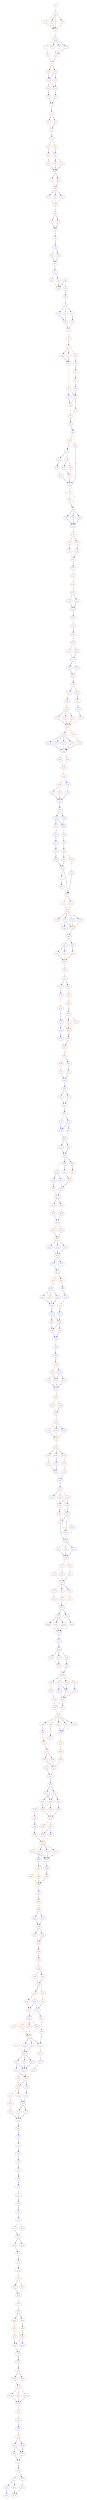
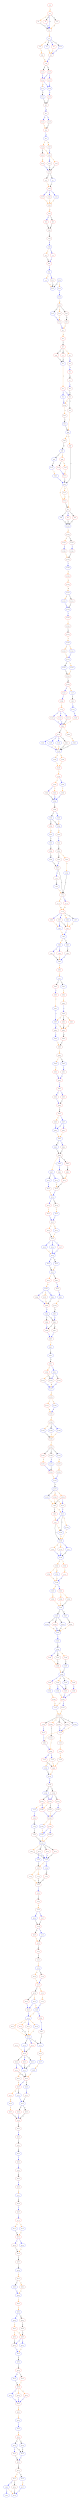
(62, 1591) -> none
